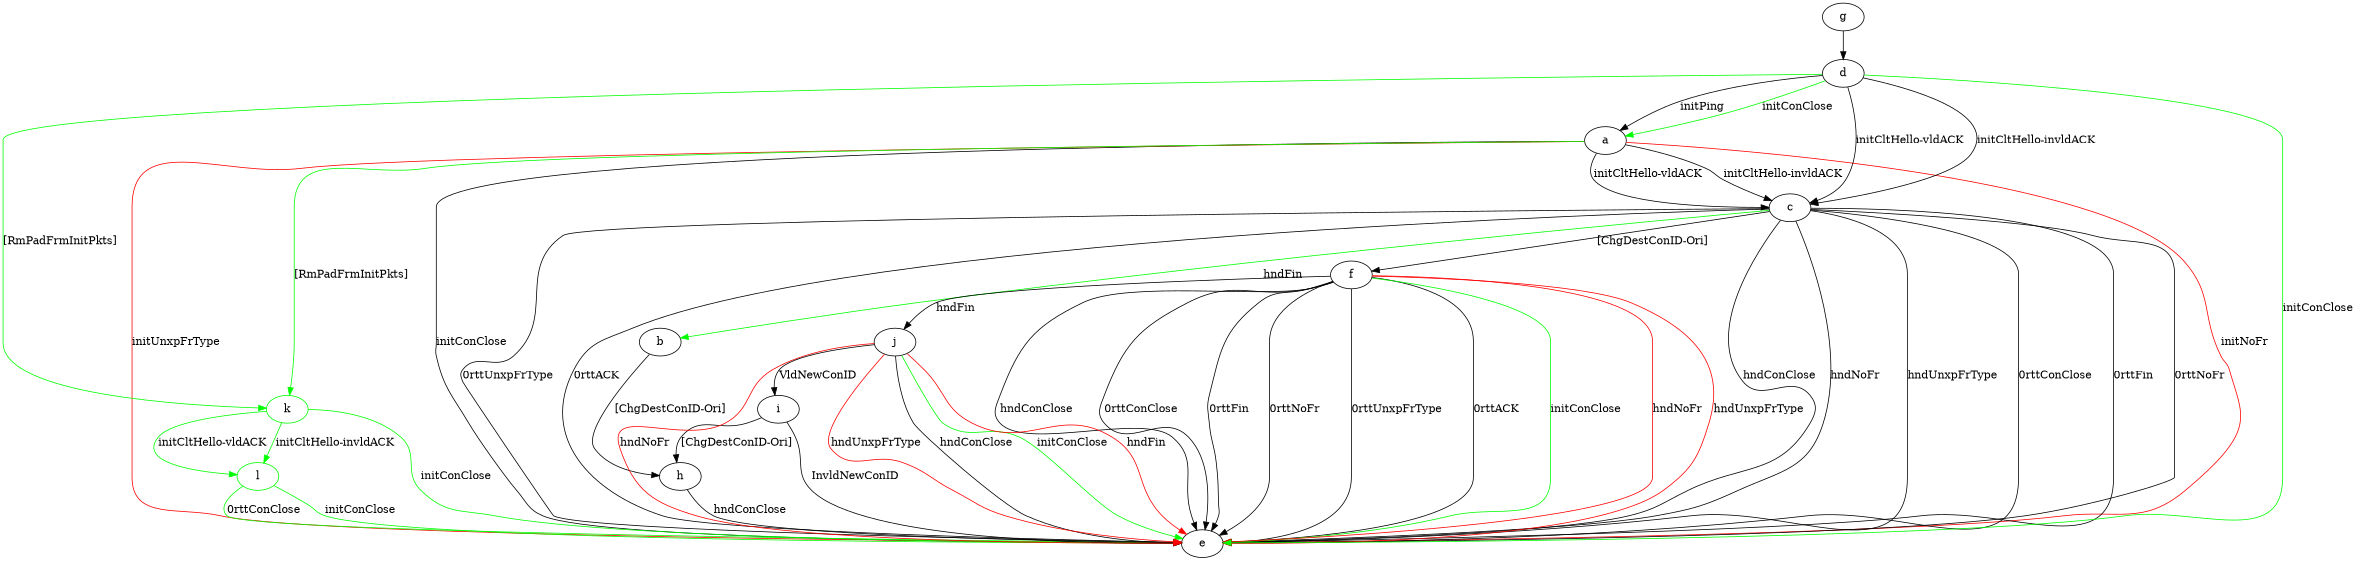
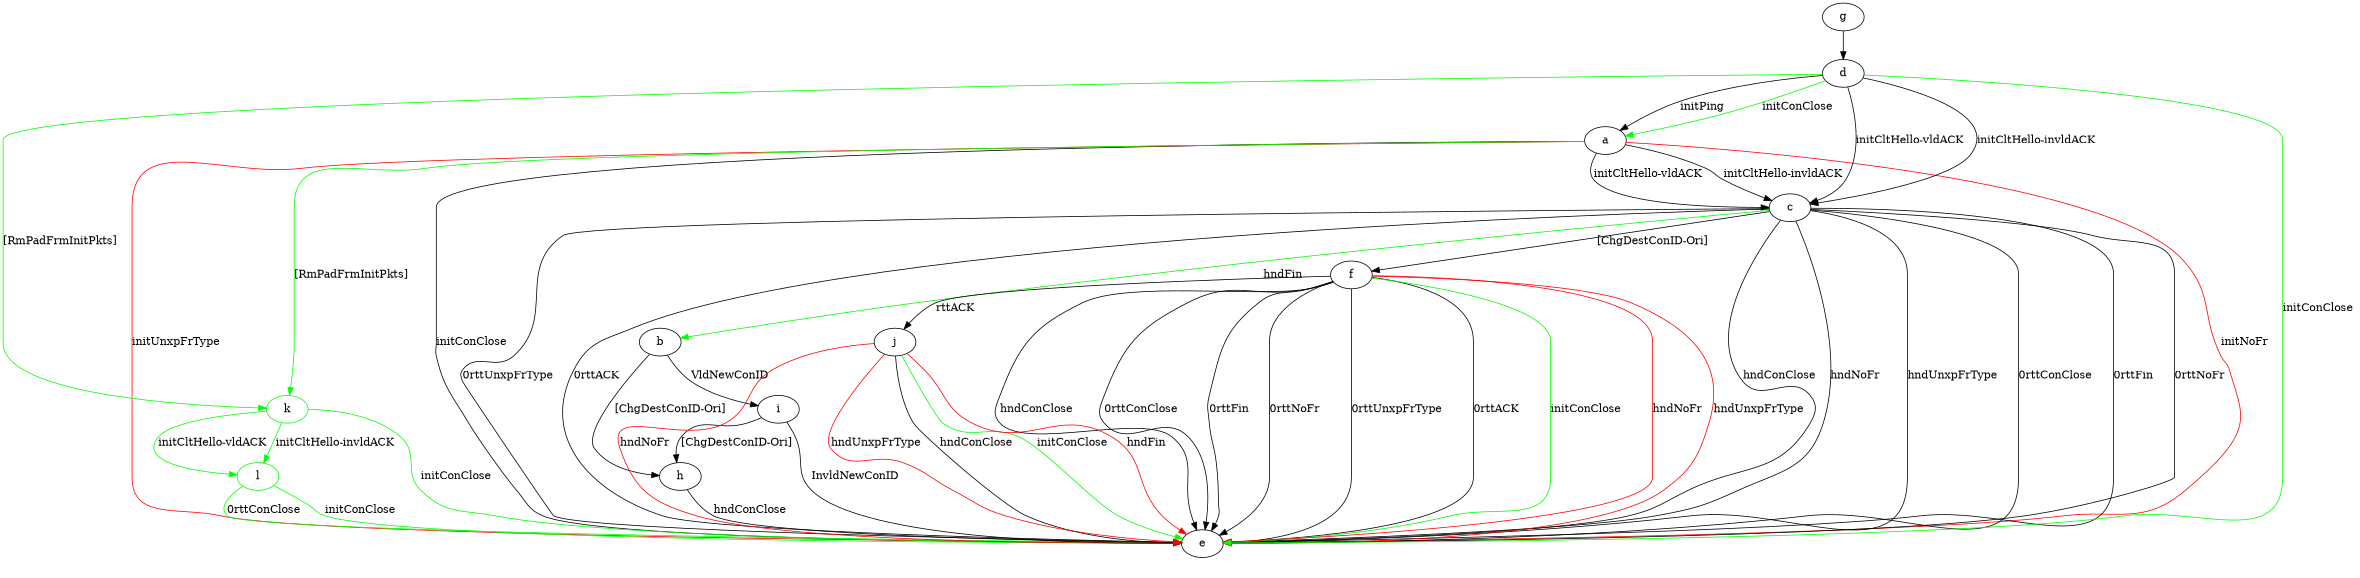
(957, 309) -> (957, 309)
(816, 354) -> (703, 389)
